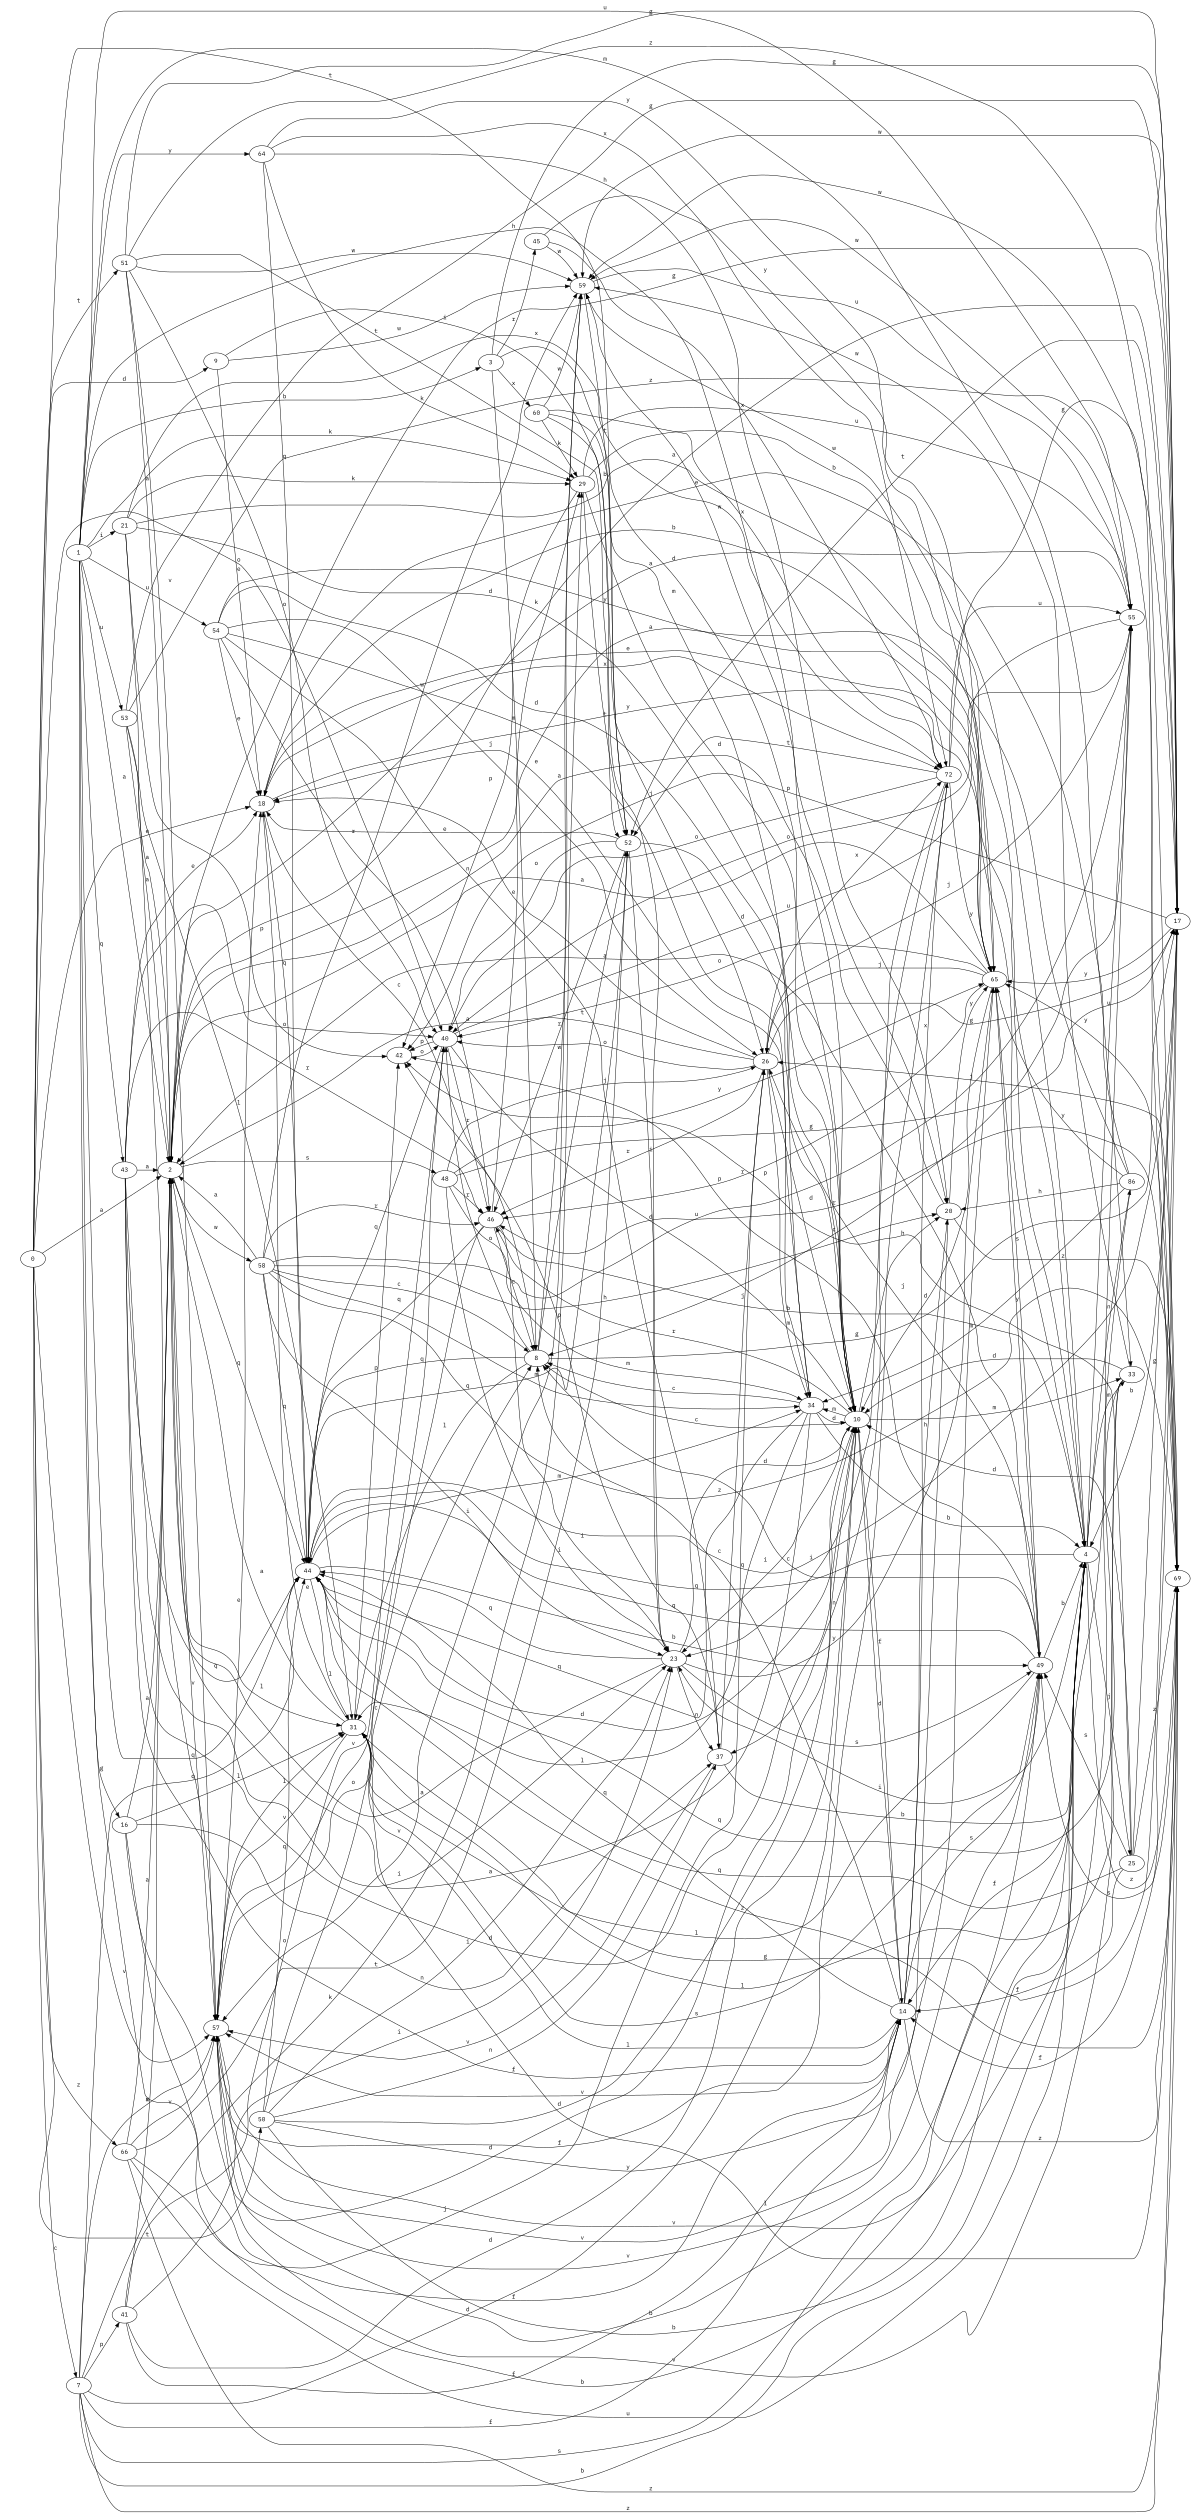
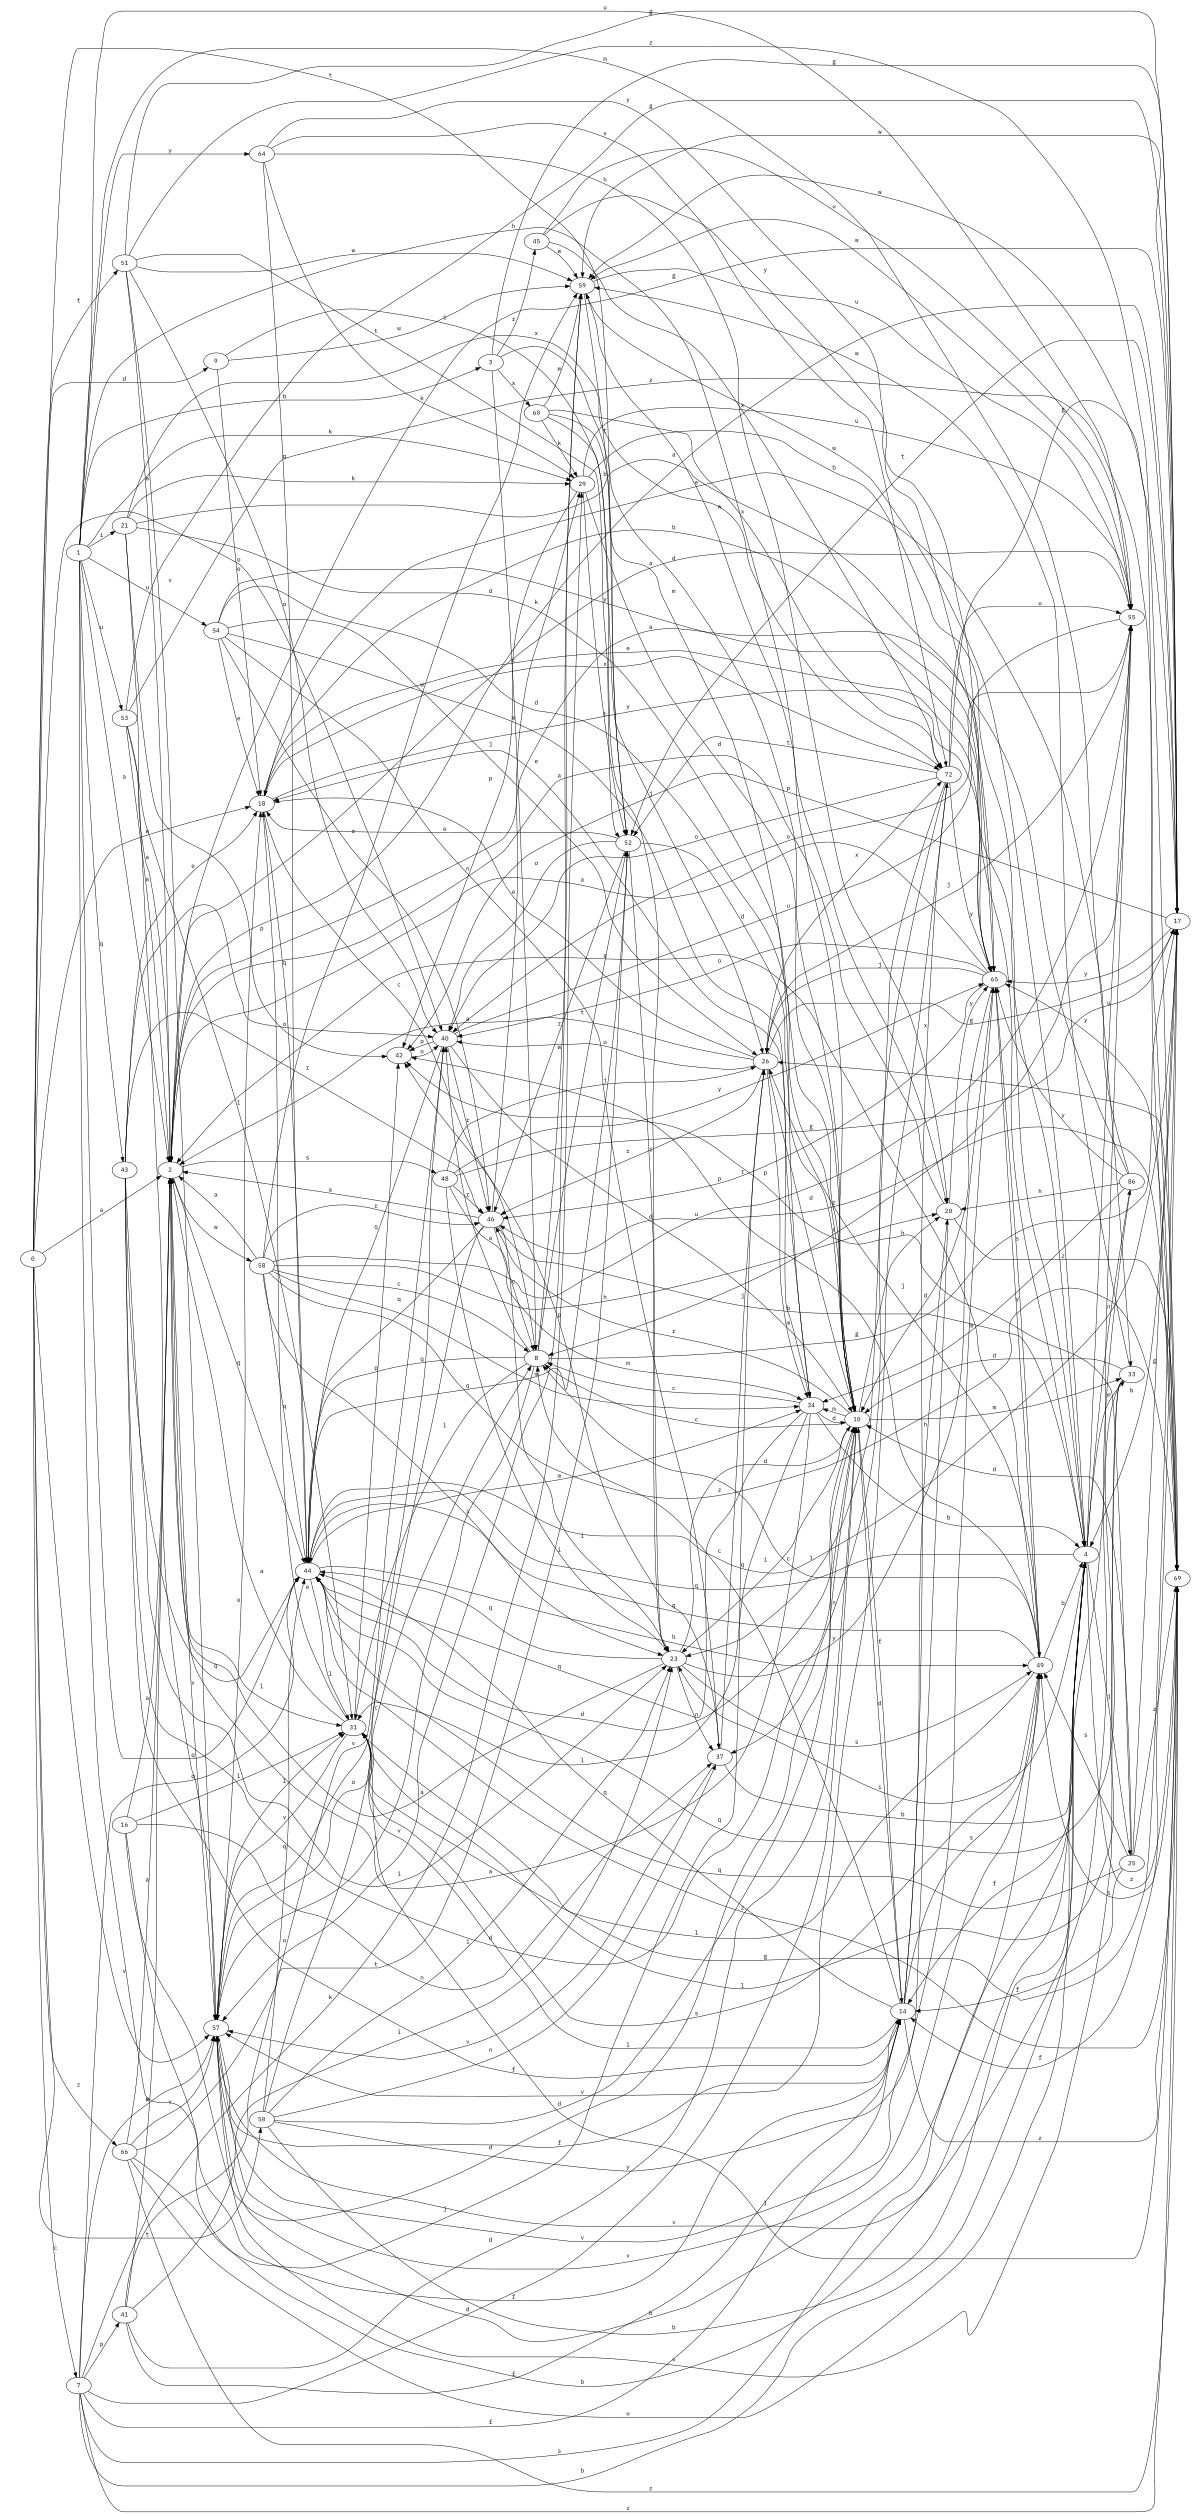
none -> (908, 260)
(145, 1170) -> (333, 1194)
(84, 1189) -> none
none -> (415, 1720)
